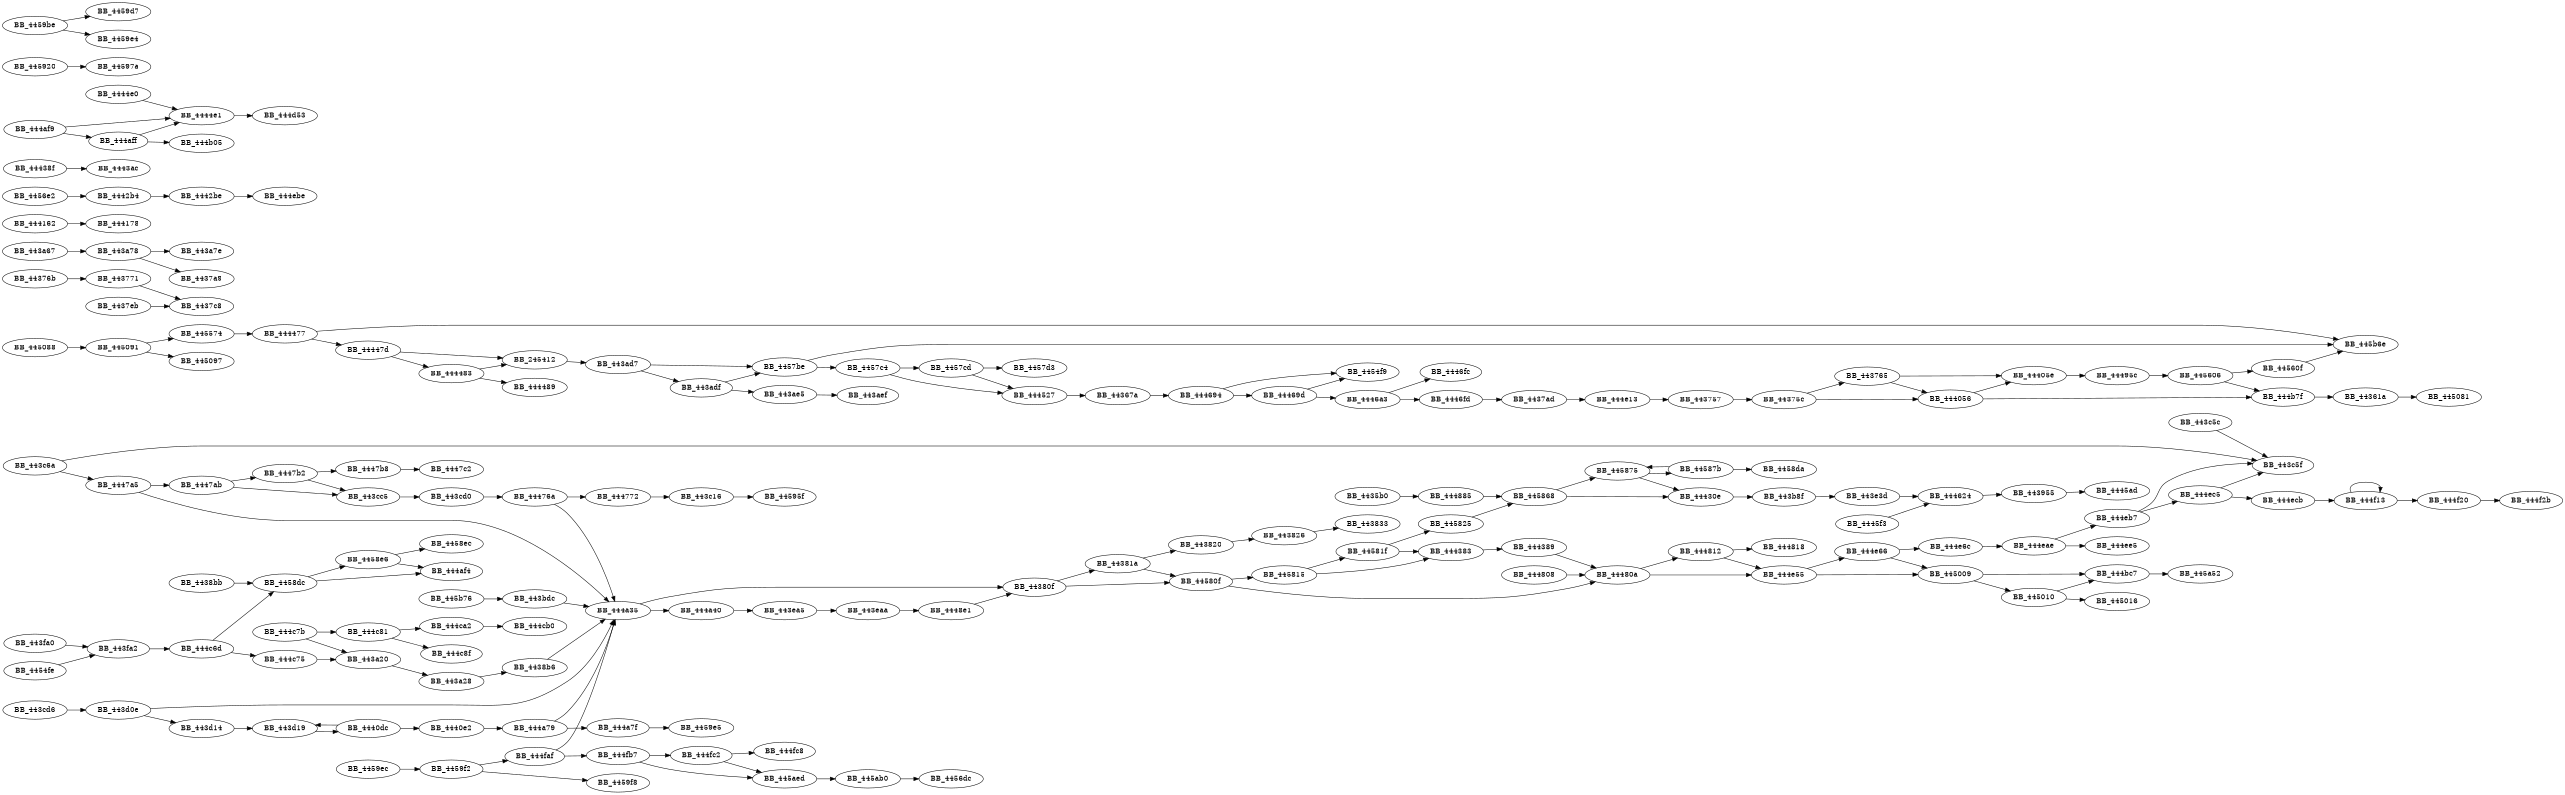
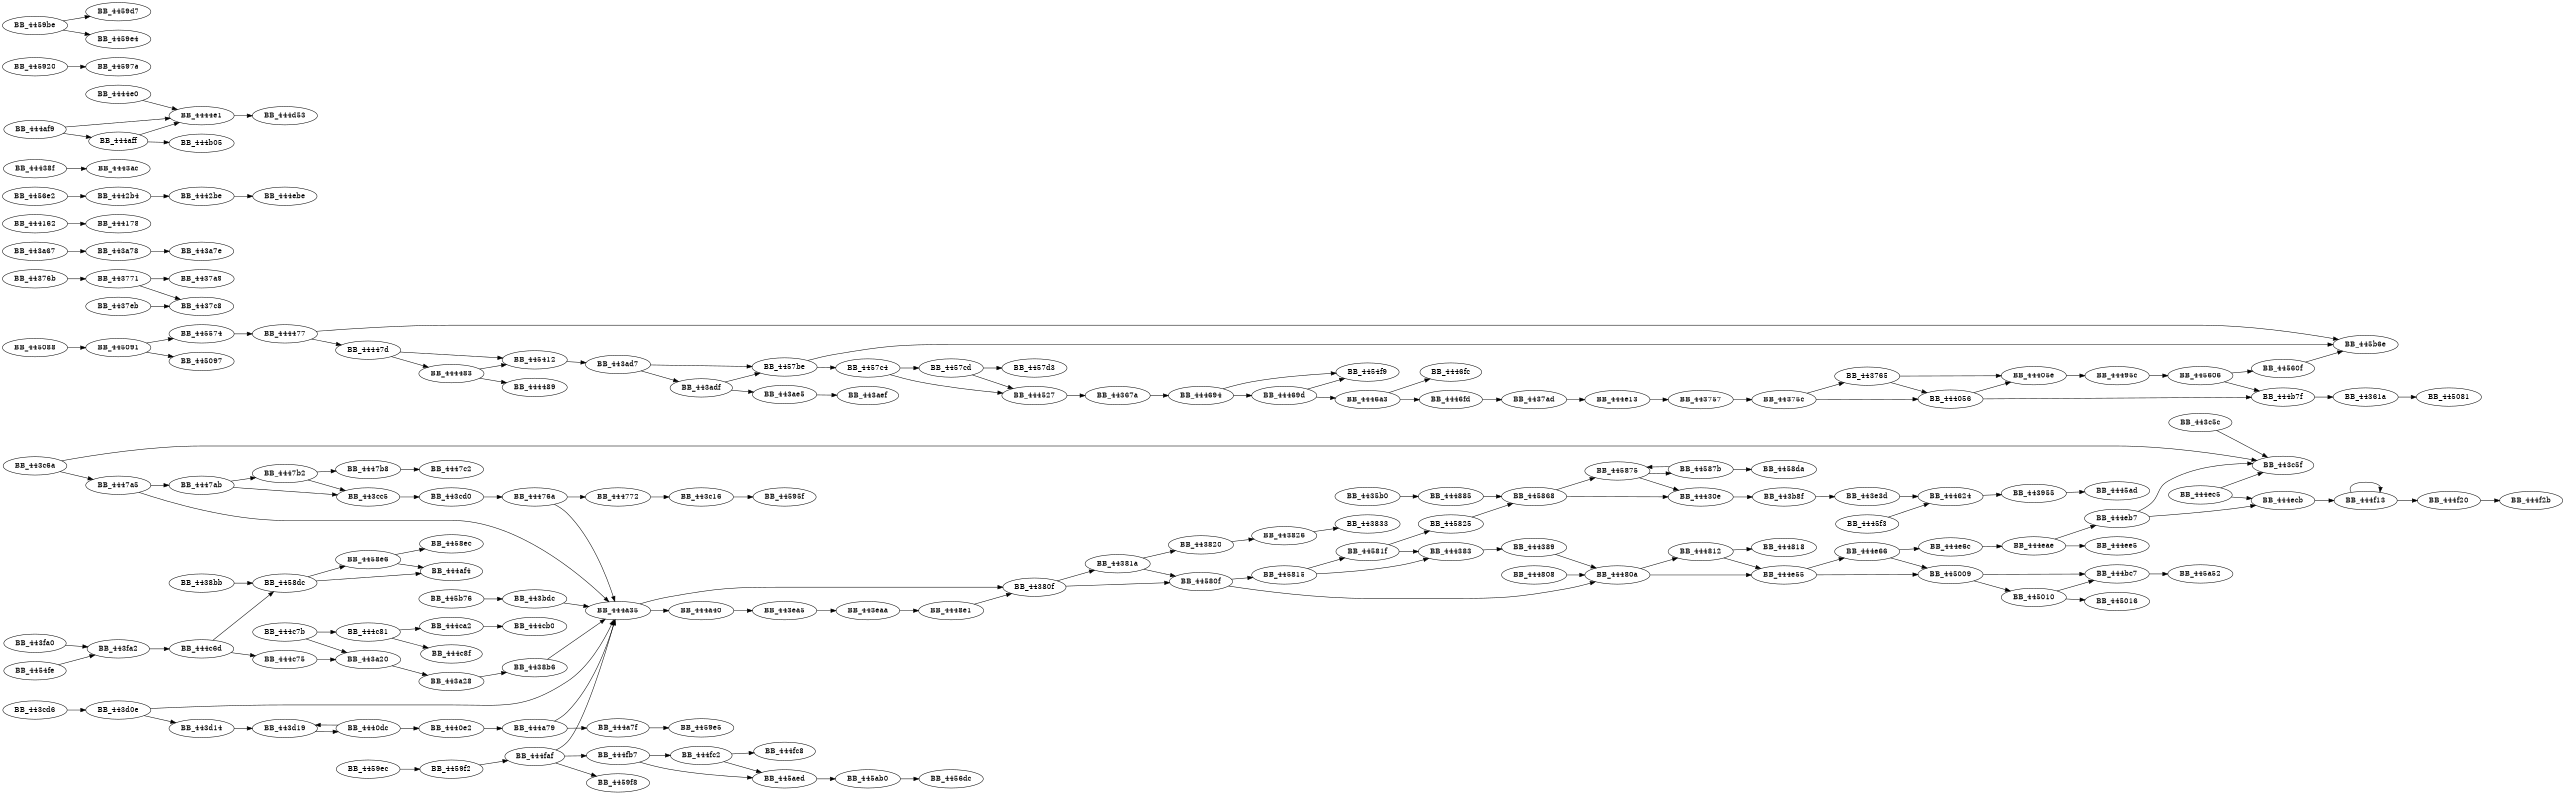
(157, 264) -> (157, 279)
(535, 360) -> (535, 360)
(2156, 507) -> (2200, 512)
(532, 776) -> (574, 769)
